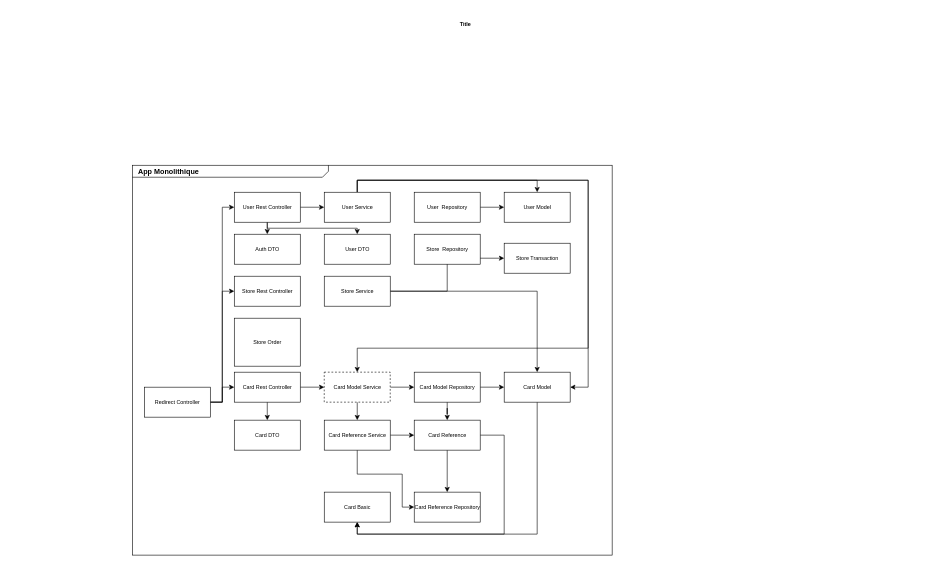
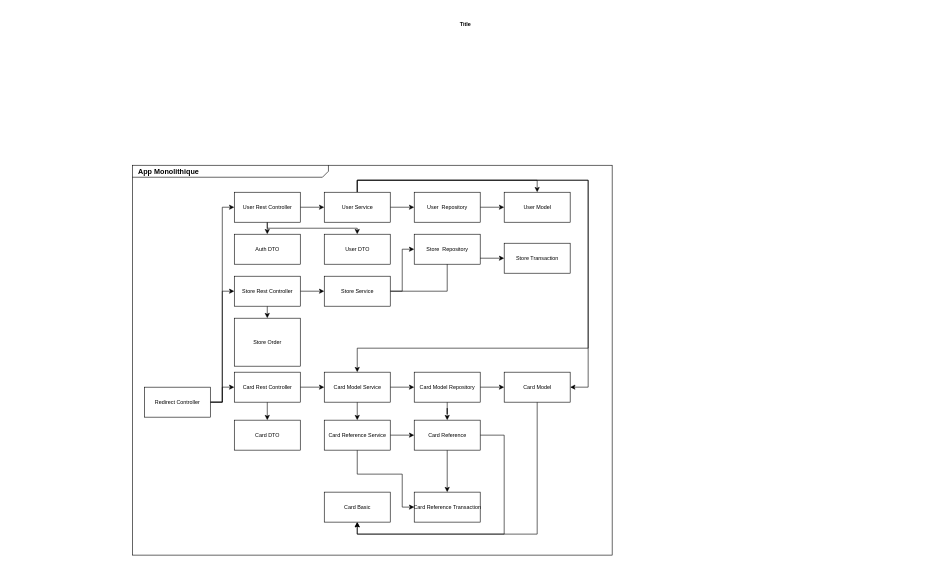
none -> (408, 207)
none -> (318, 291)
(536, 291) -> (404, 249)
none -> (267, 312)
(357, 387) -> (357, 387)
(448, 507) -> (448, 507)
